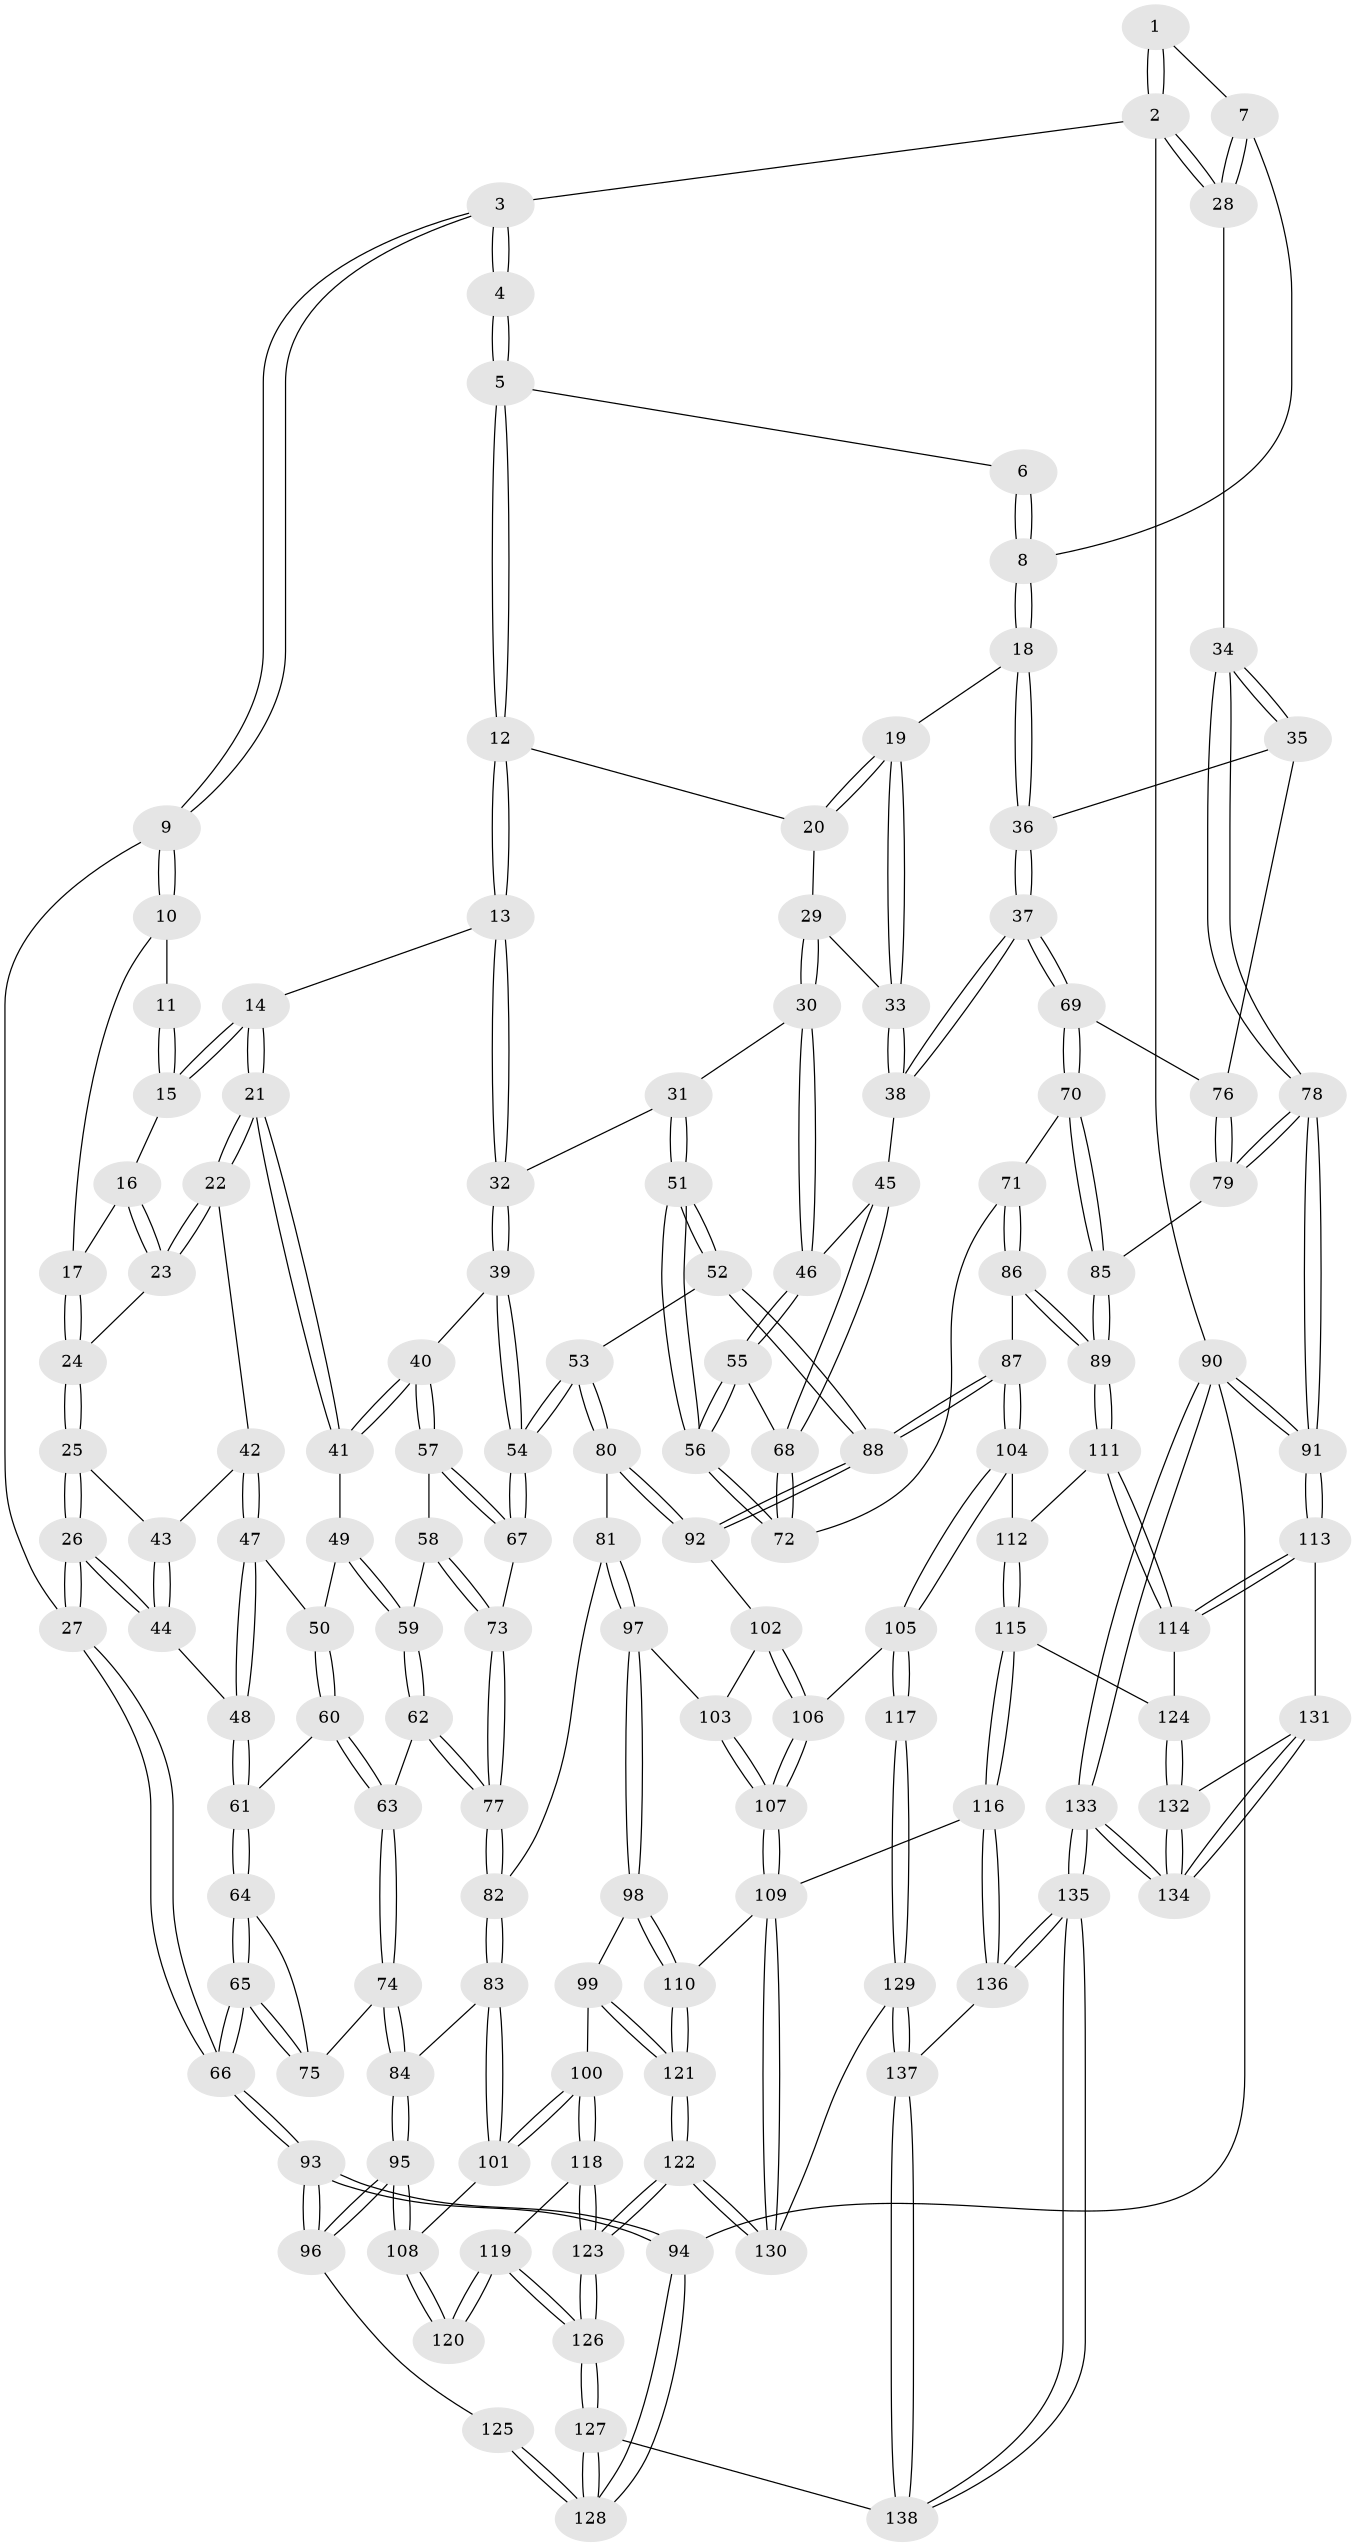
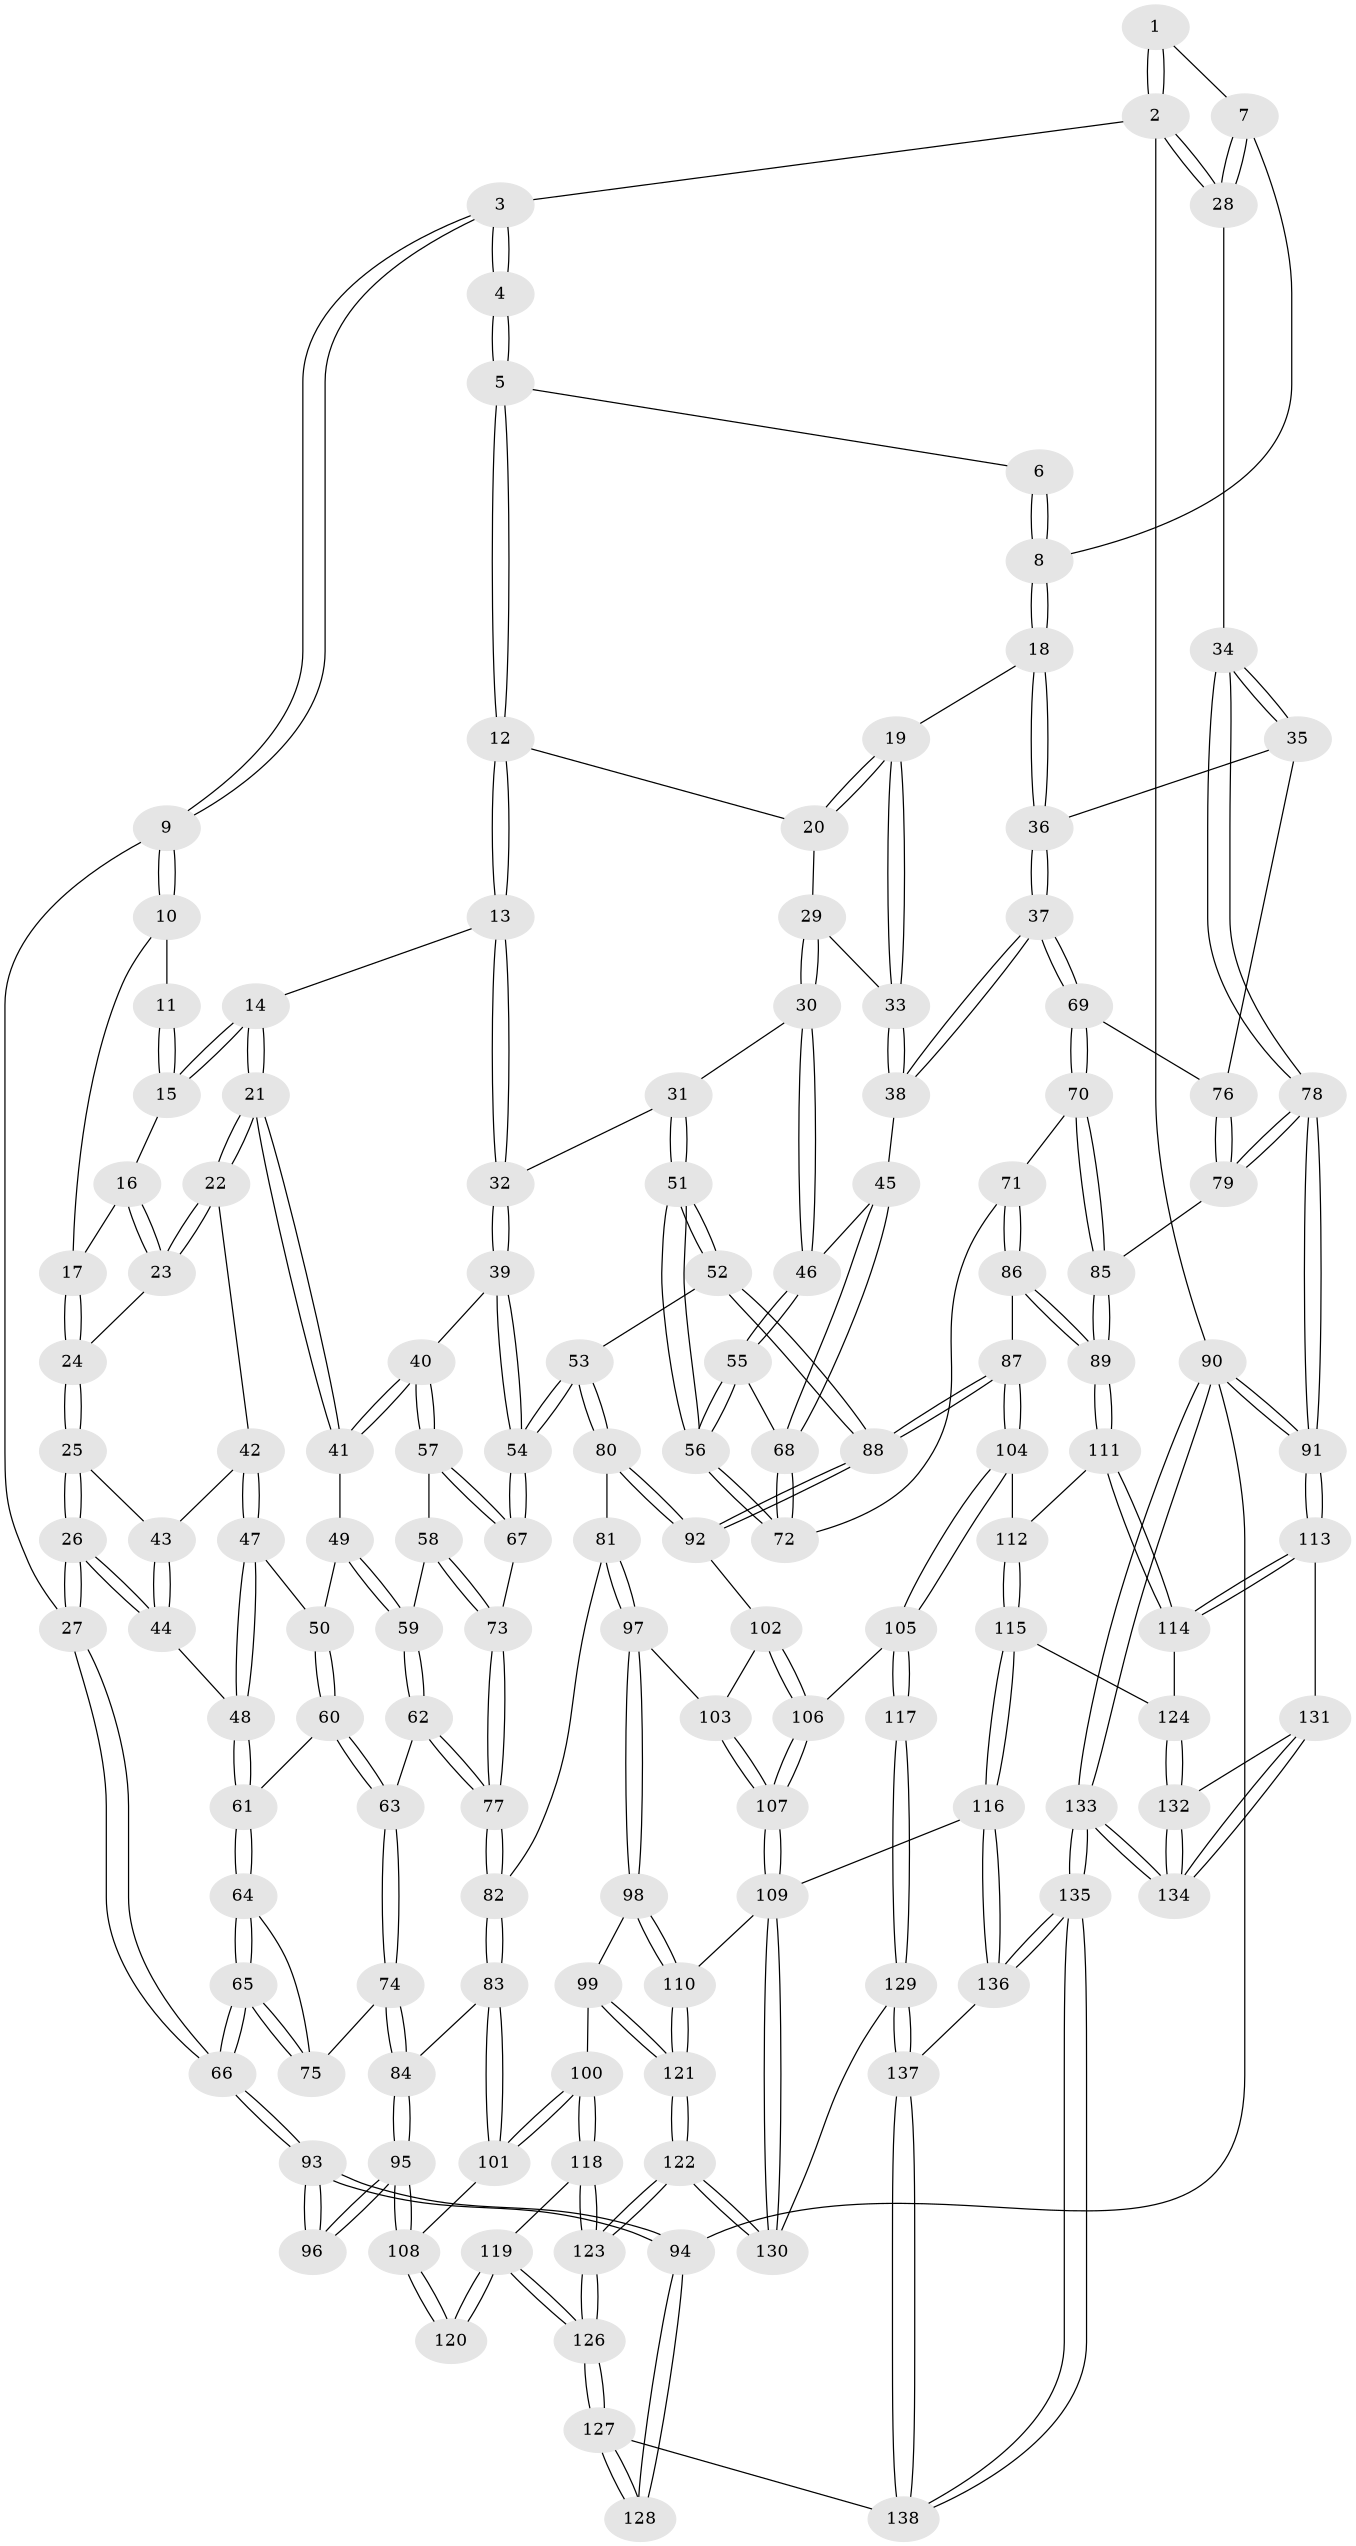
(498, 2430) -> none
